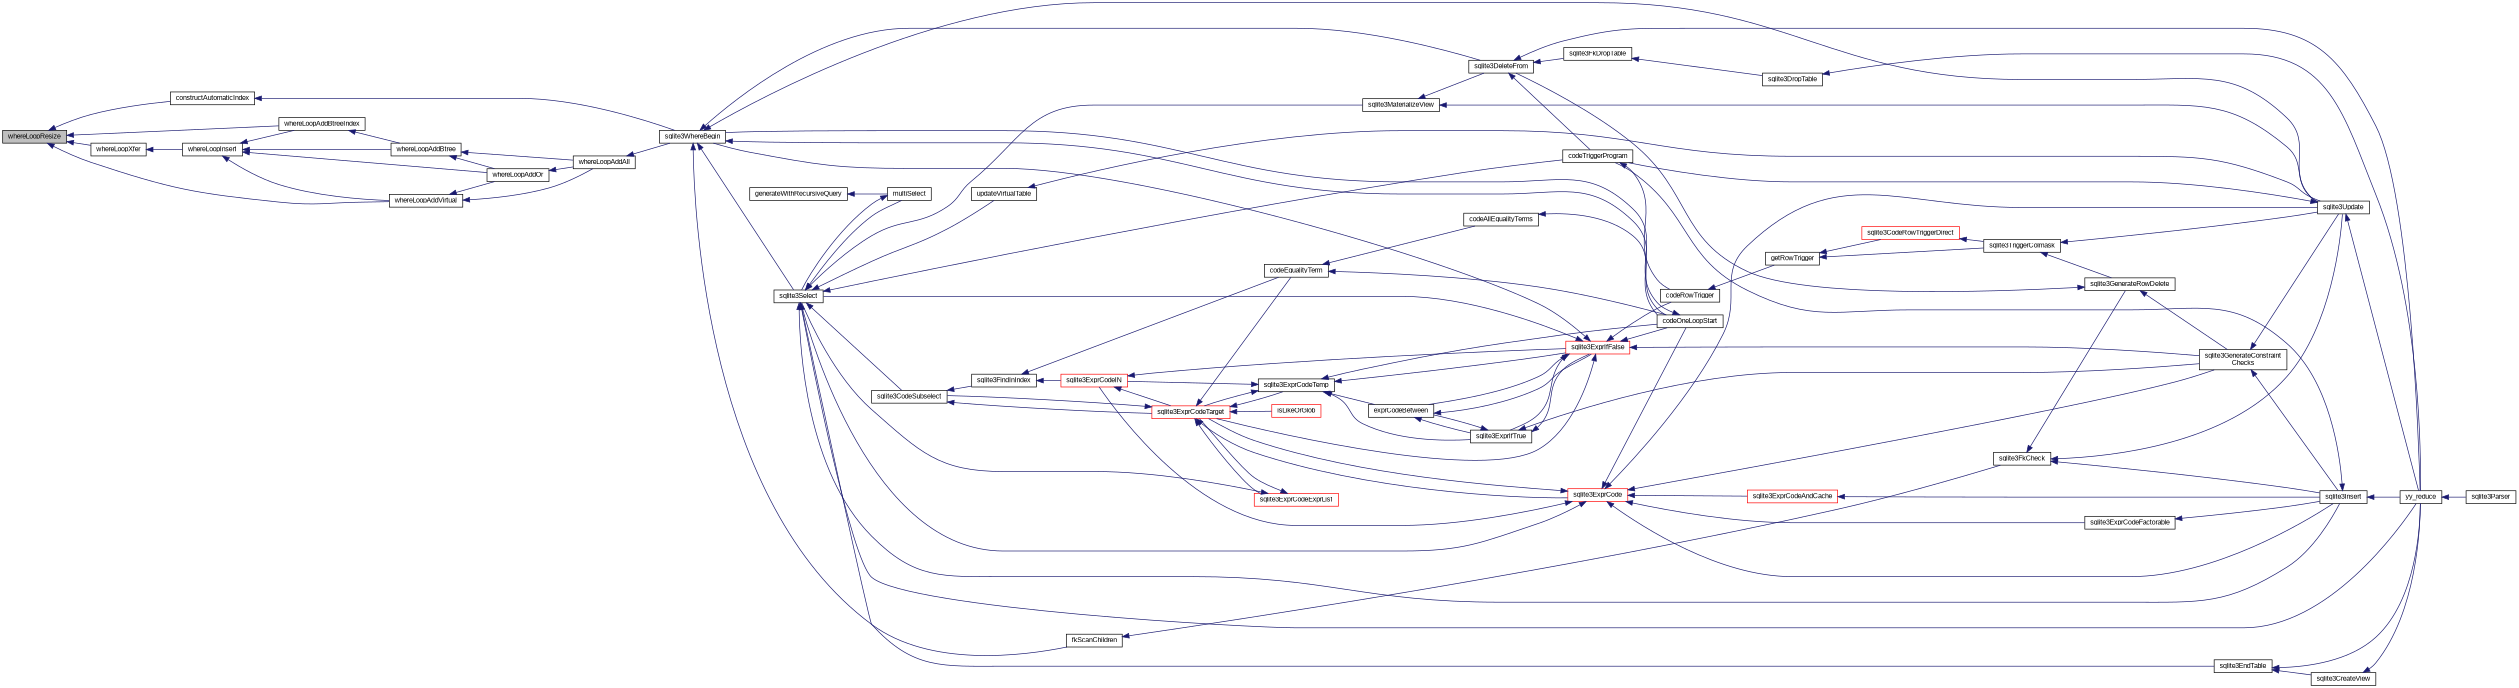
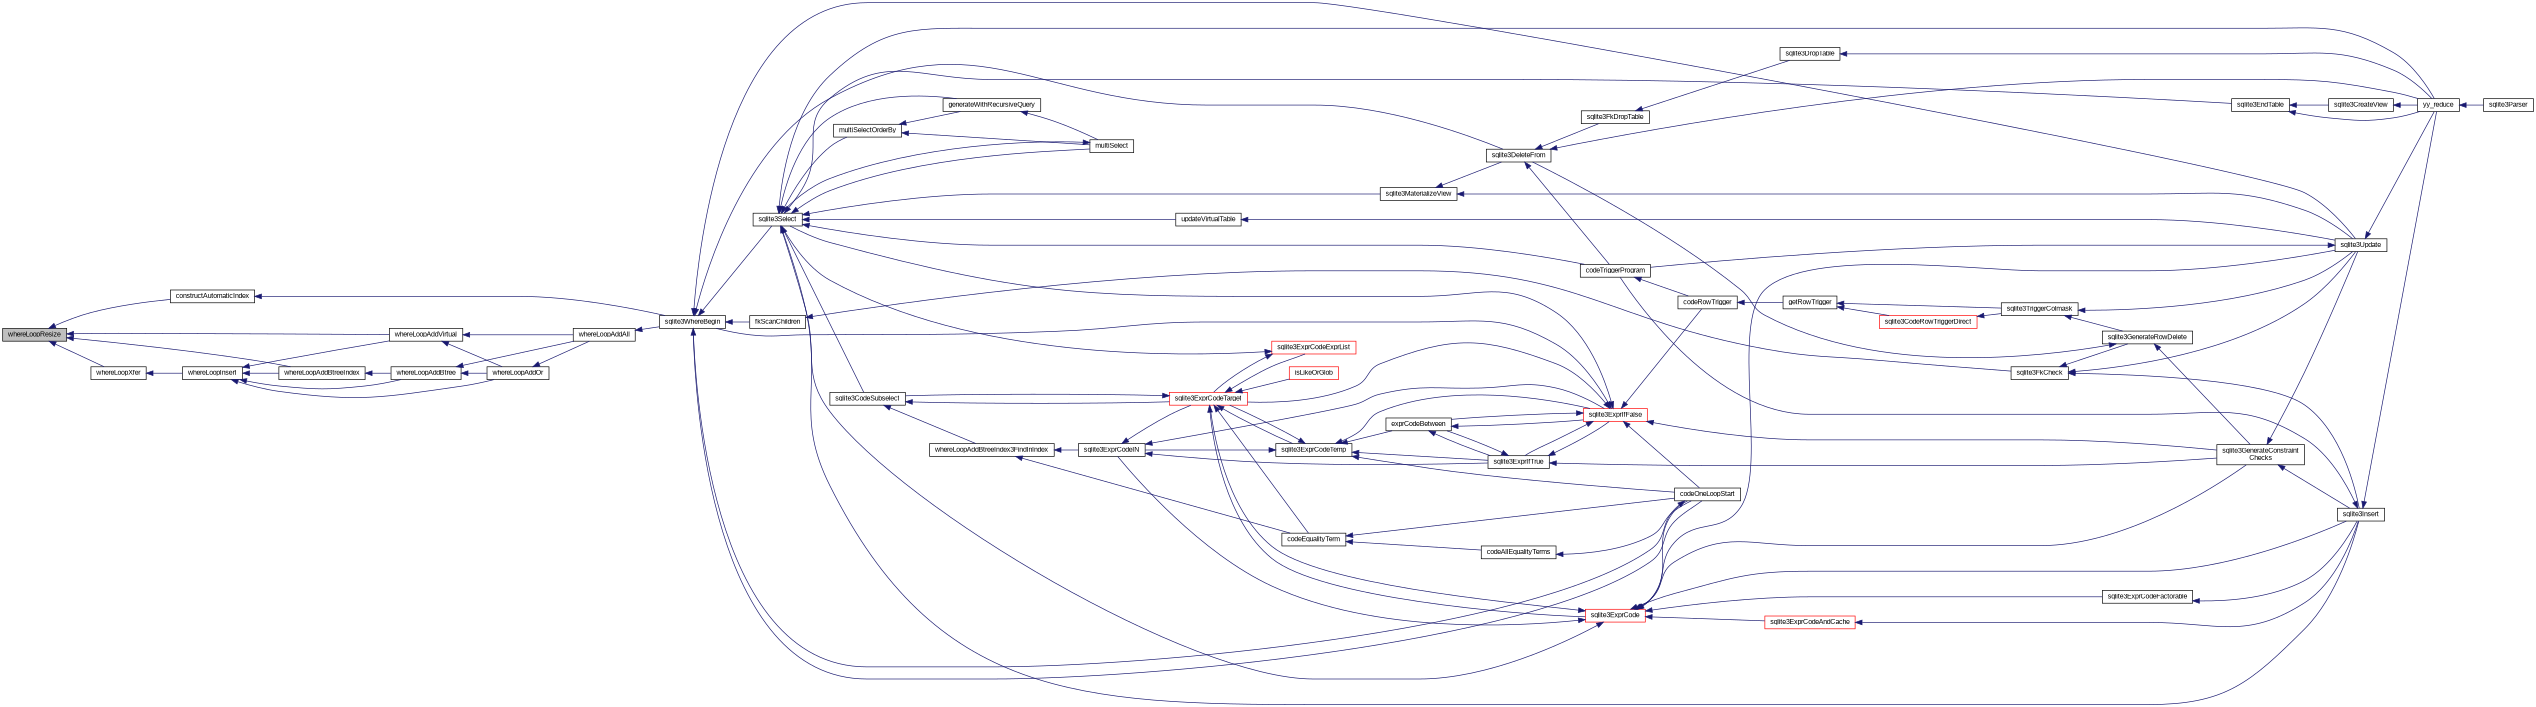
none -> (842, 111)
none -> (868, 131)
(1004, 381) -> (992, 450)
(1094, 381) -> (1112, 450)
none -> (1320, 464)
